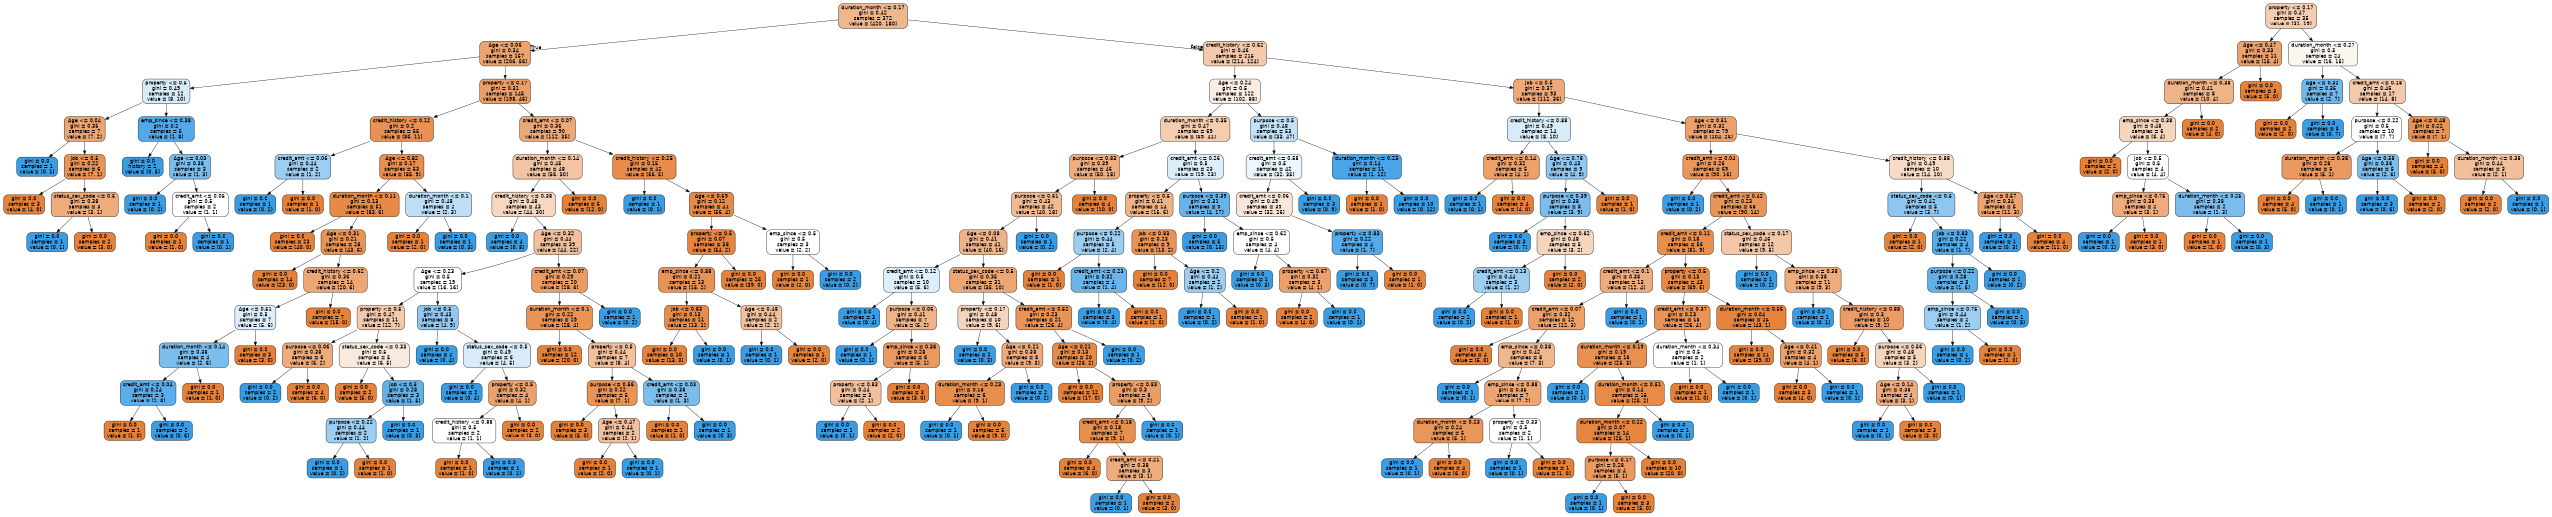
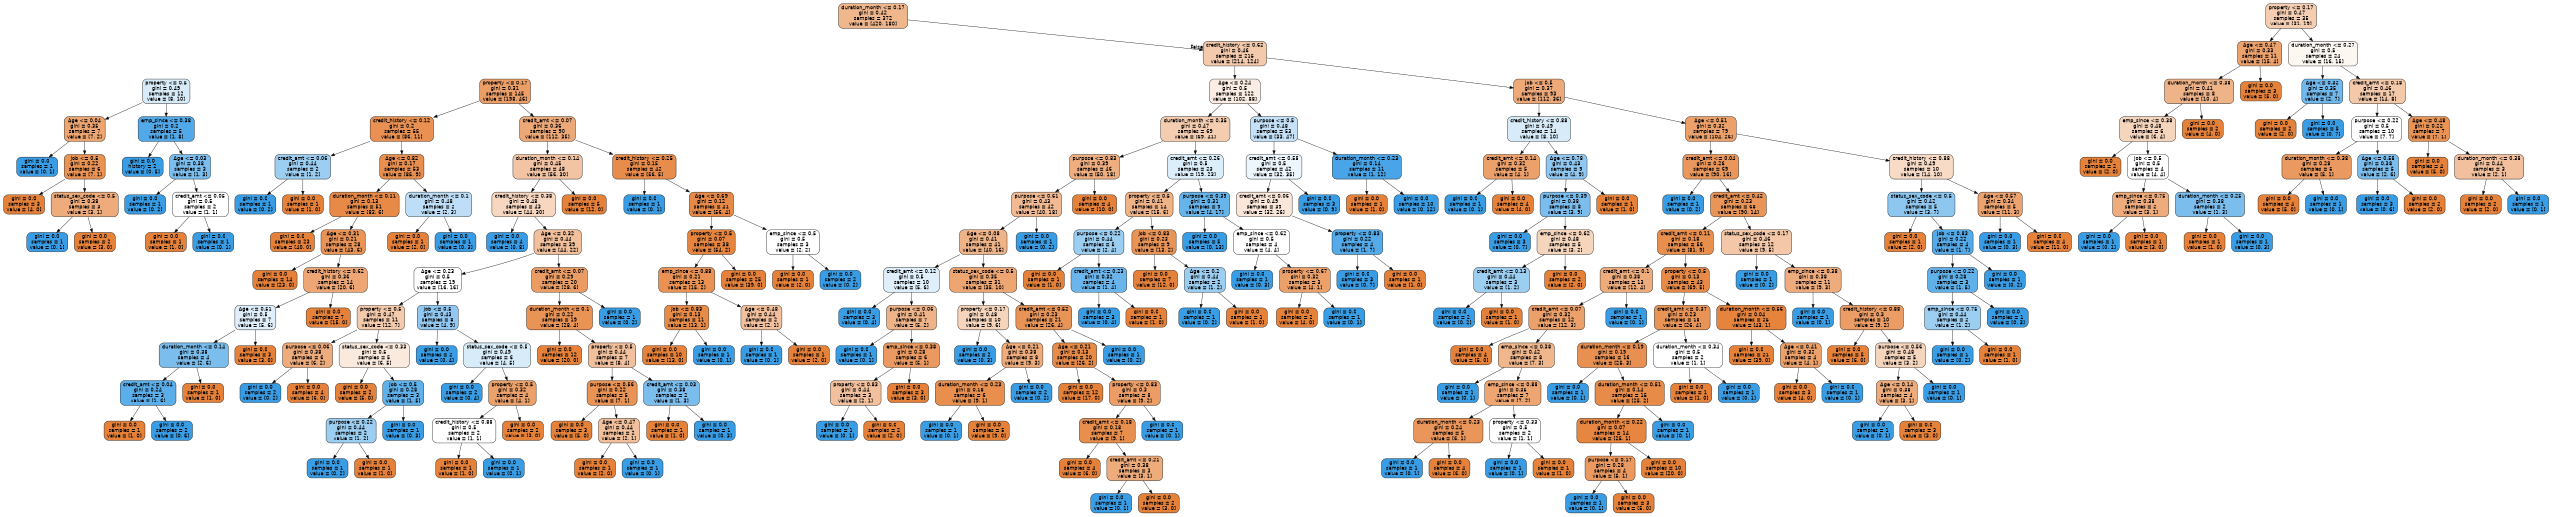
(505, 54) -> none
none -> (1151, 221)
